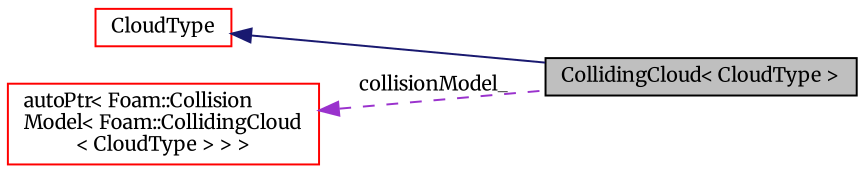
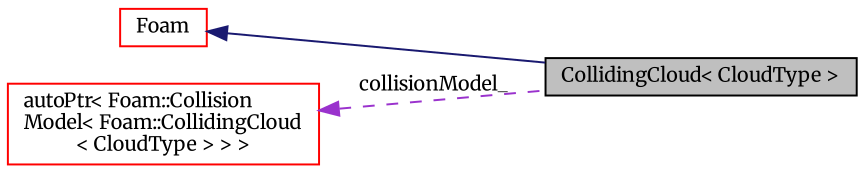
(163, 28) -> (163, 28)
